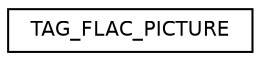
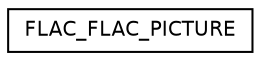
(130, 31) -> (130, 31)
